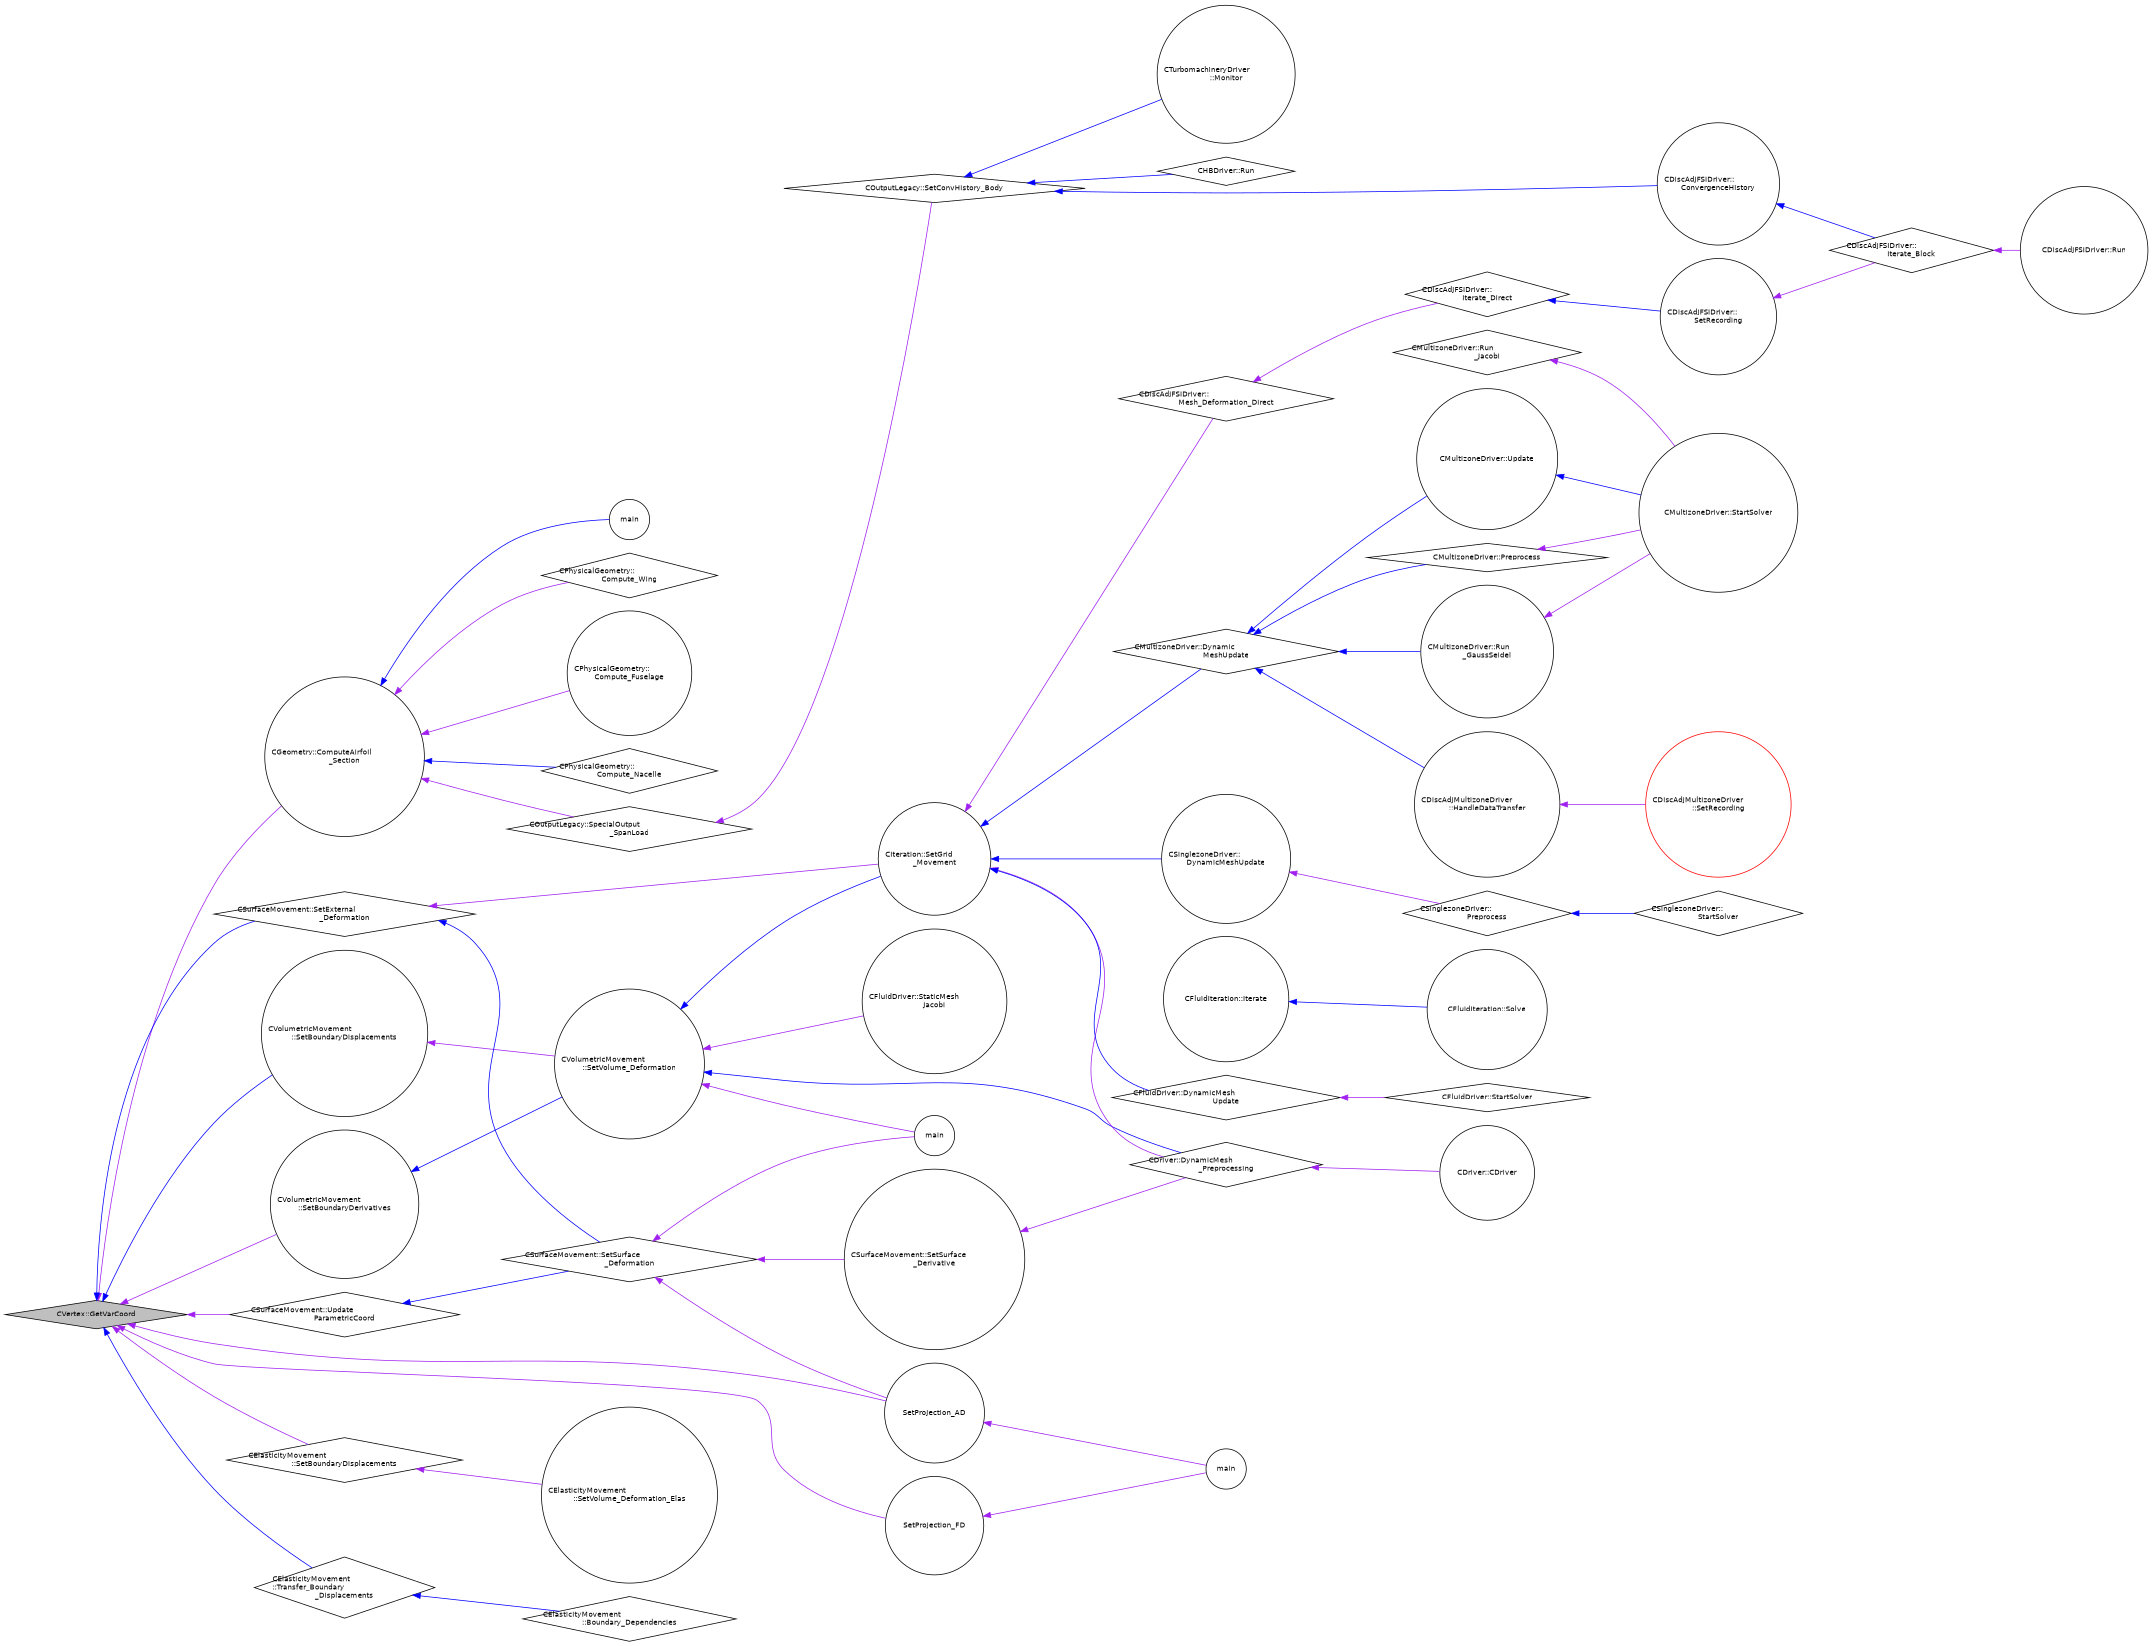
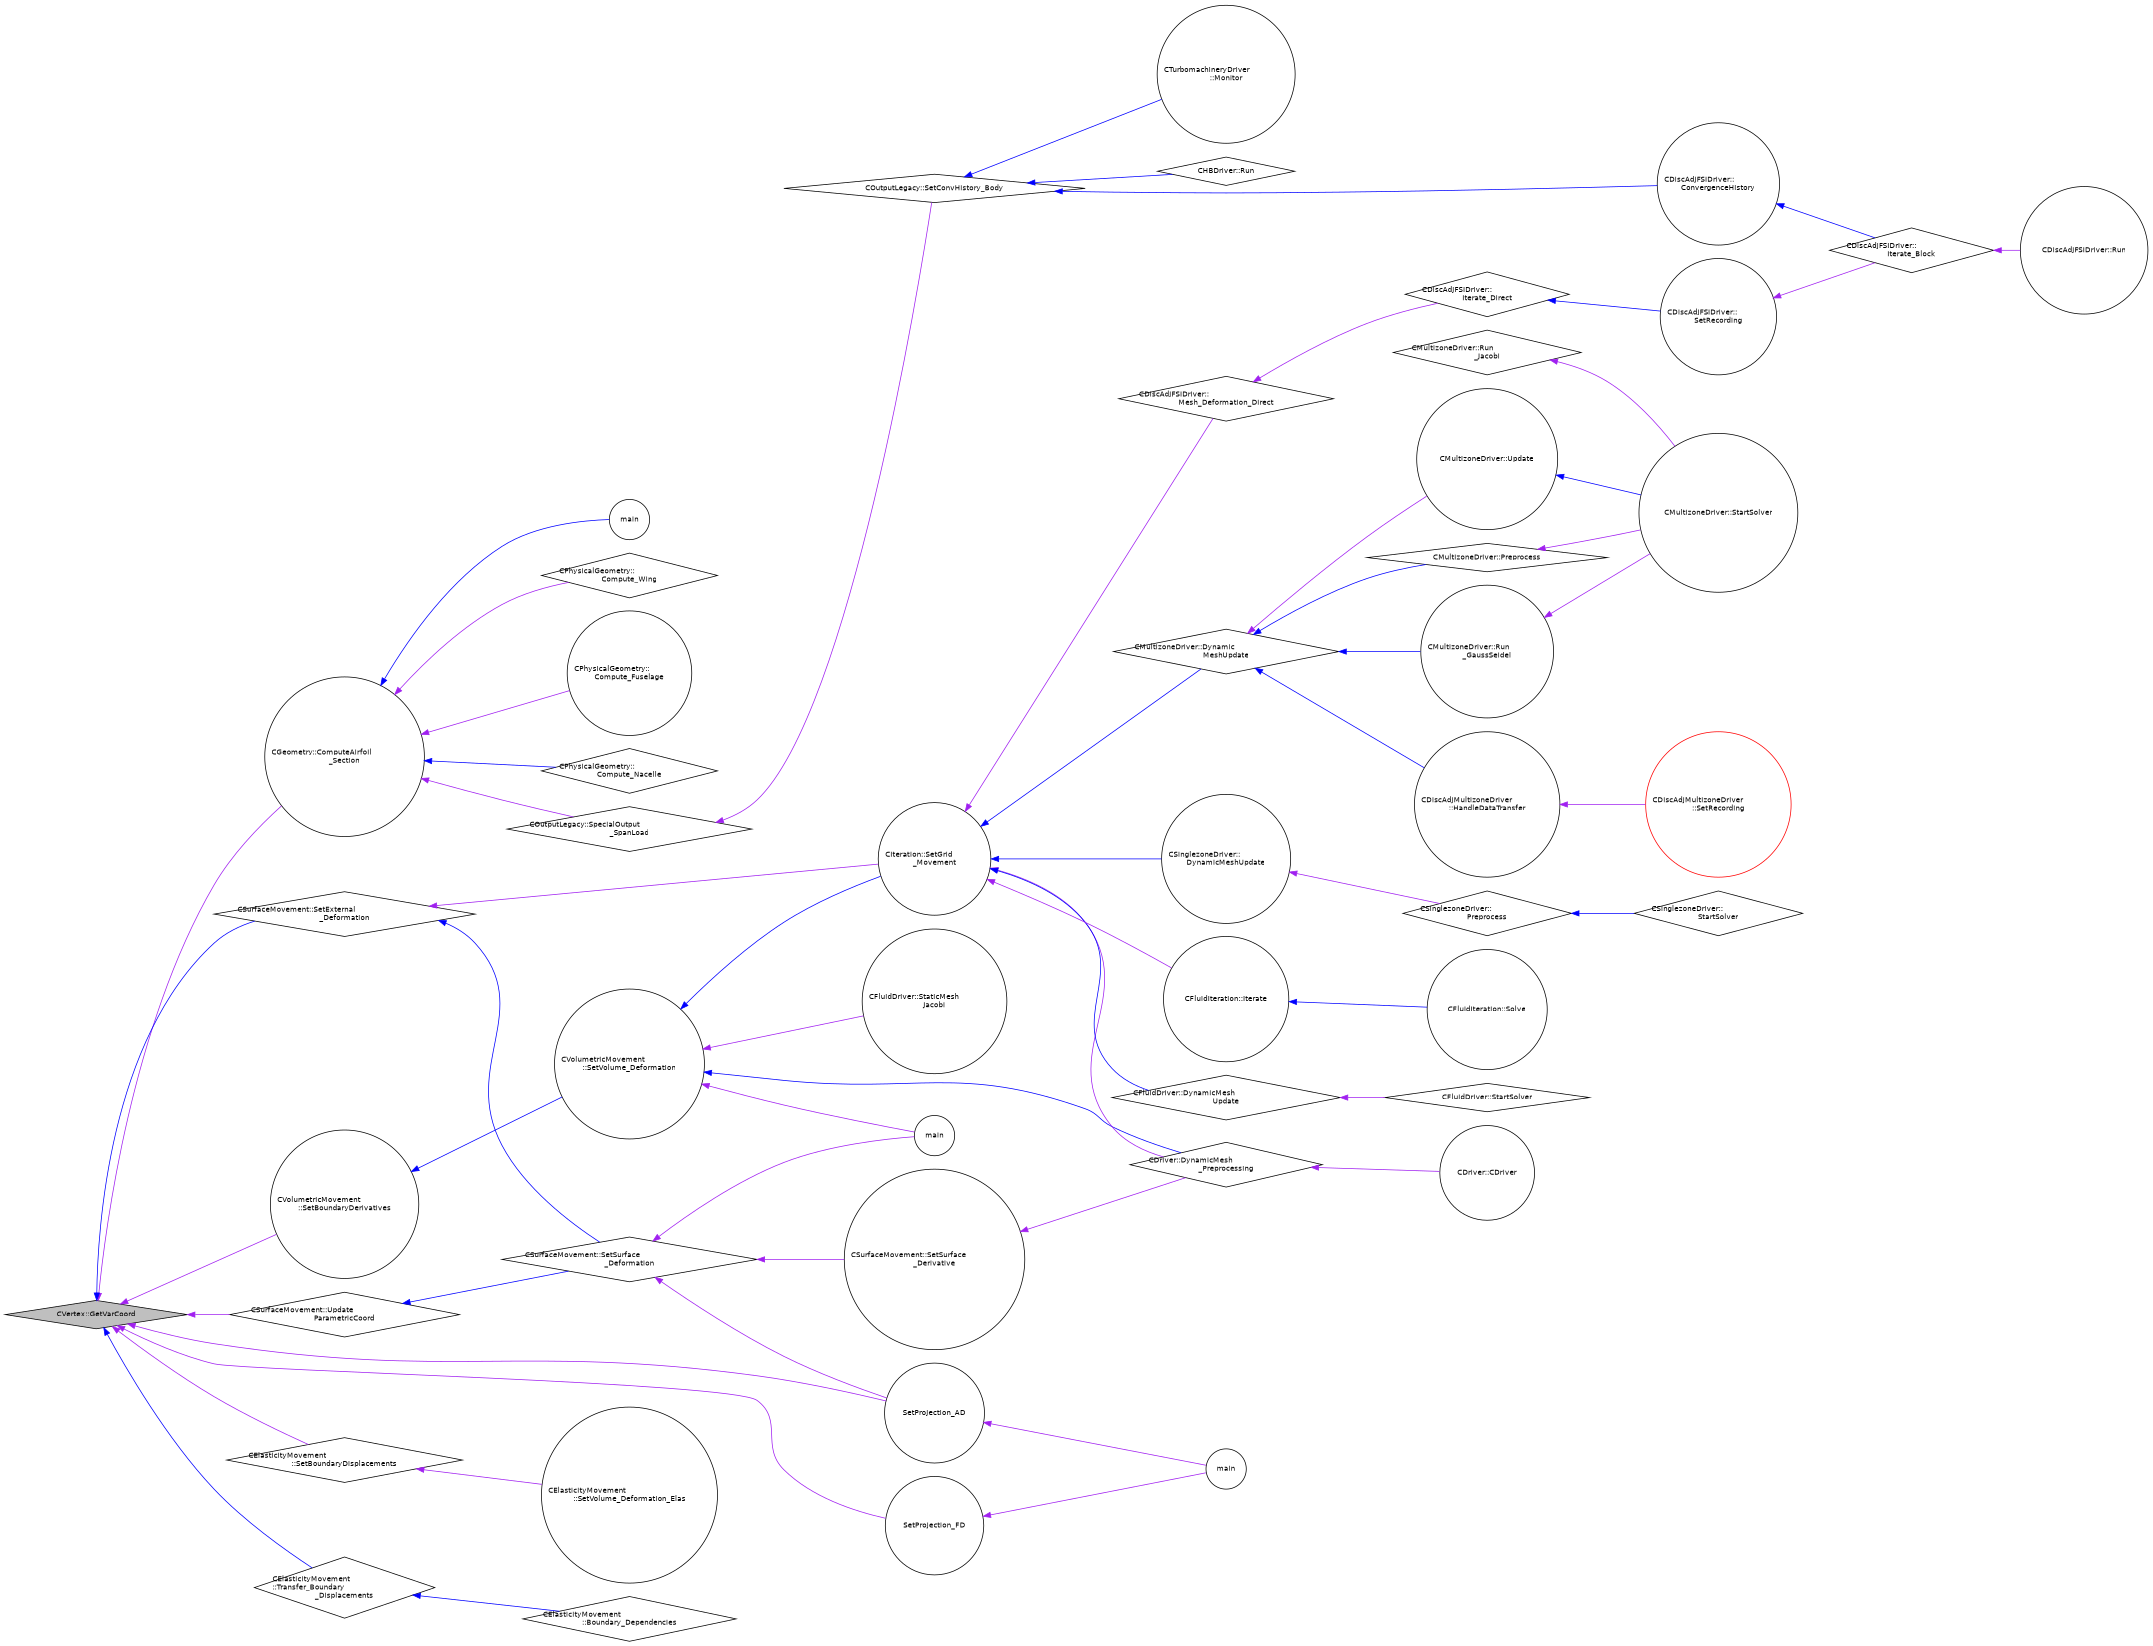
(1338, 559) -> (1338, 559)
none -> (1093, 926)
(345, 1033) -> none
